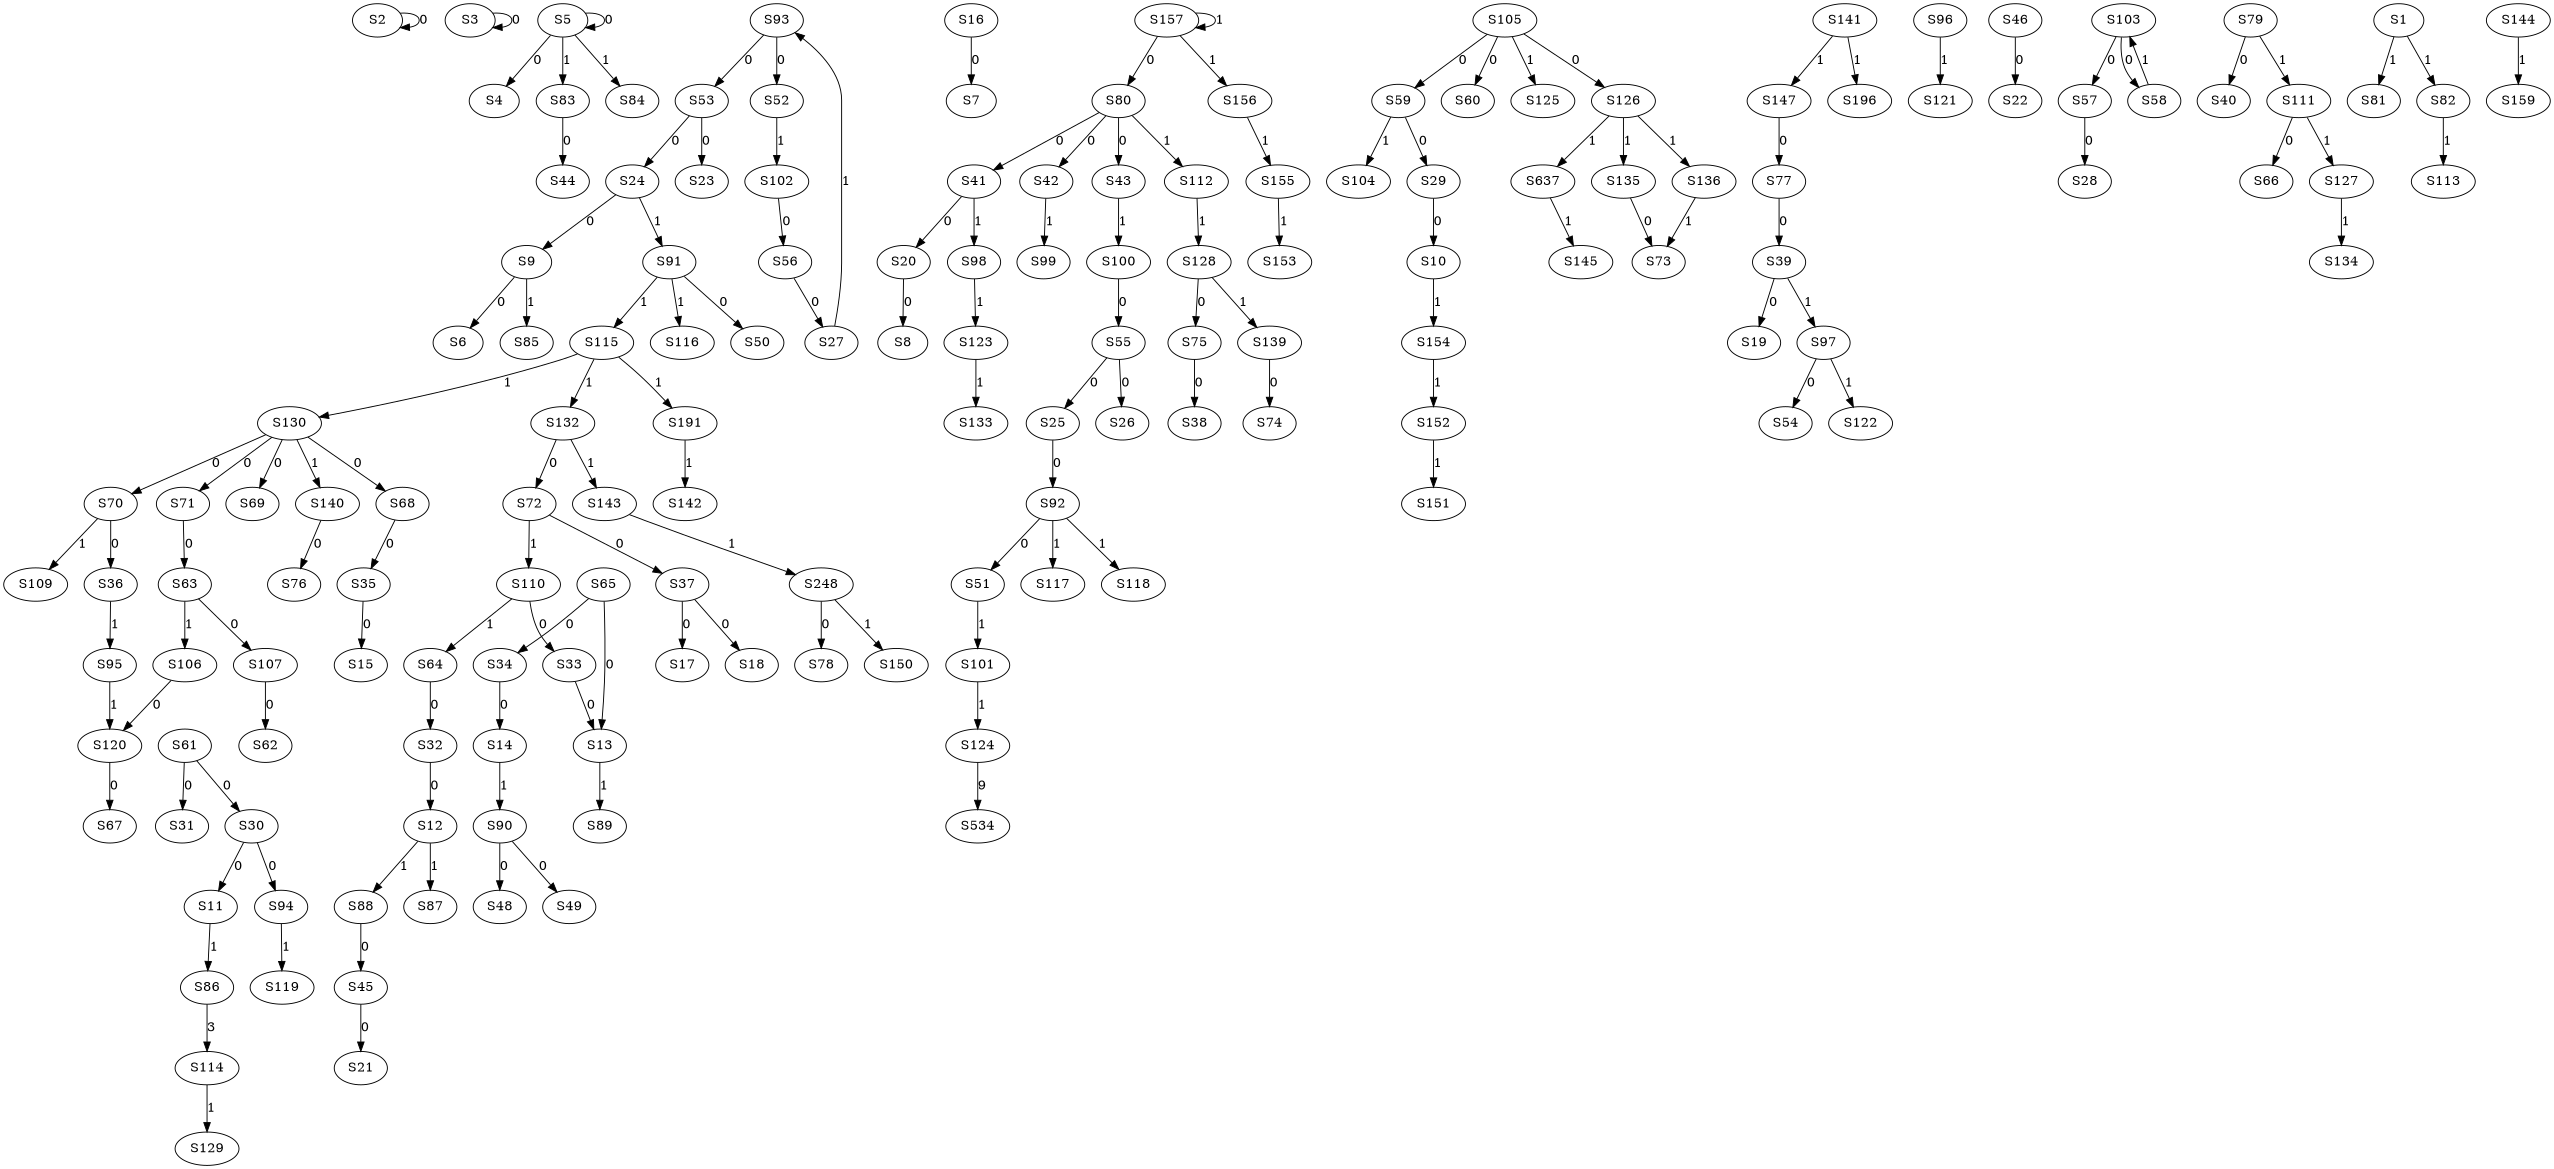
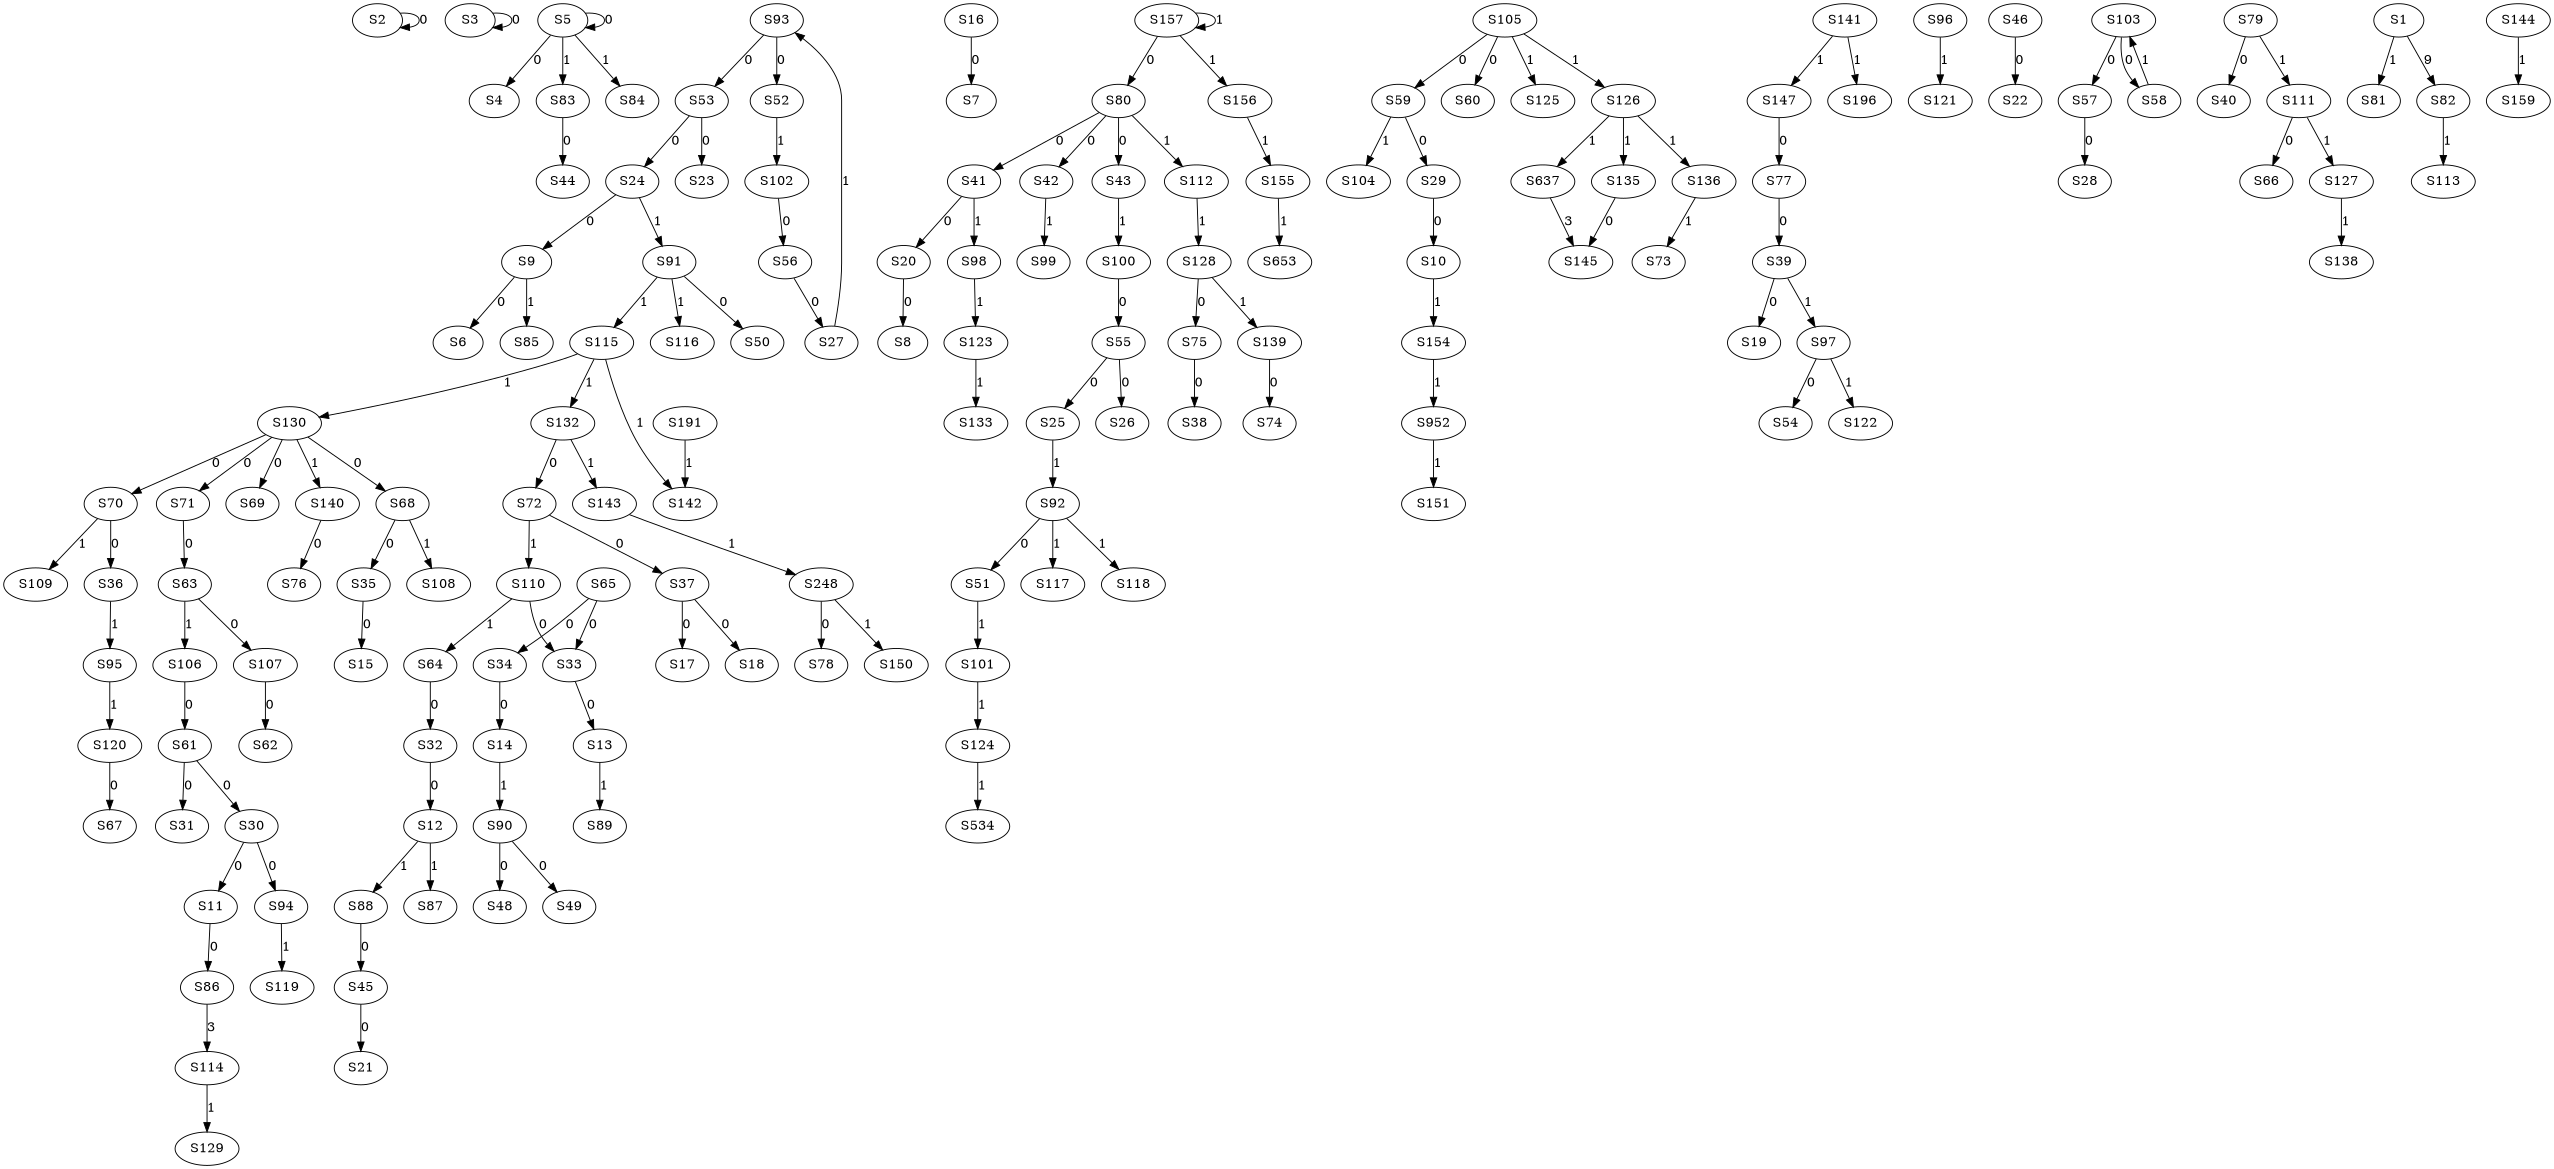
(1576, 61) -> (1576, 61)
(2429, 61) -> (2429, 61)
(1639, 218) -> (1604, 218)
(1569, 222) -> (1569, 222)
(1280, 262) -> (1280, 262)
(2341, 262) -> (2341, 262)
(643, 378) -> (628, 424)
(1434, 423) -> (1434, 423)
(1057, 464) -> (1057, 464)
none -> (439, 585)
(605, 661) -> (588, 621)
(150, 702) -> (185, 701)
(982, 786) -> (982, 786)
(214, 947) -> (214, 947)
